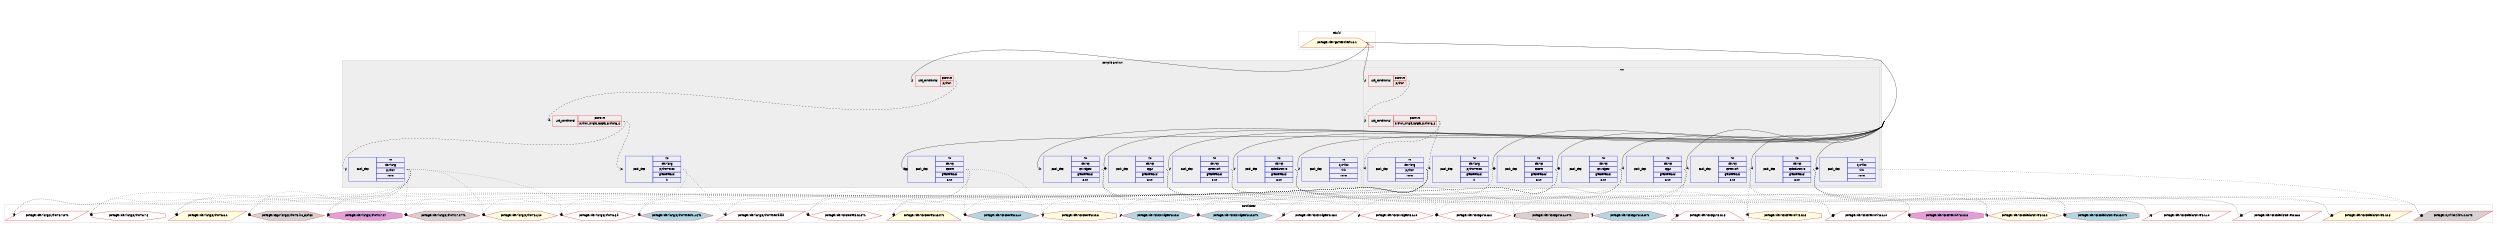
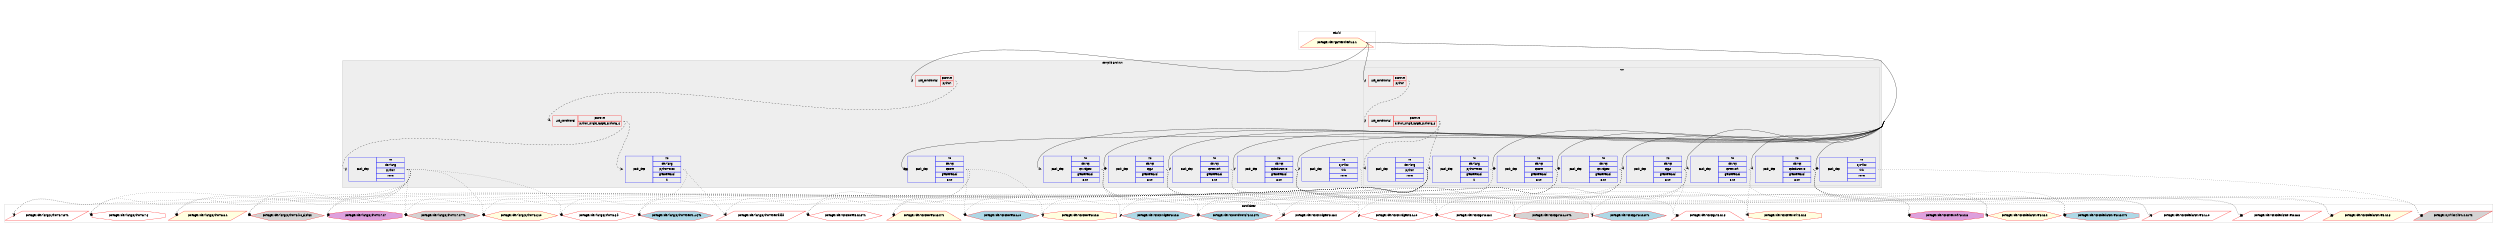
(287, 216) -> (287, 216)
(1236, 216) -> (1236, 216)
(1866, 216) -> none
